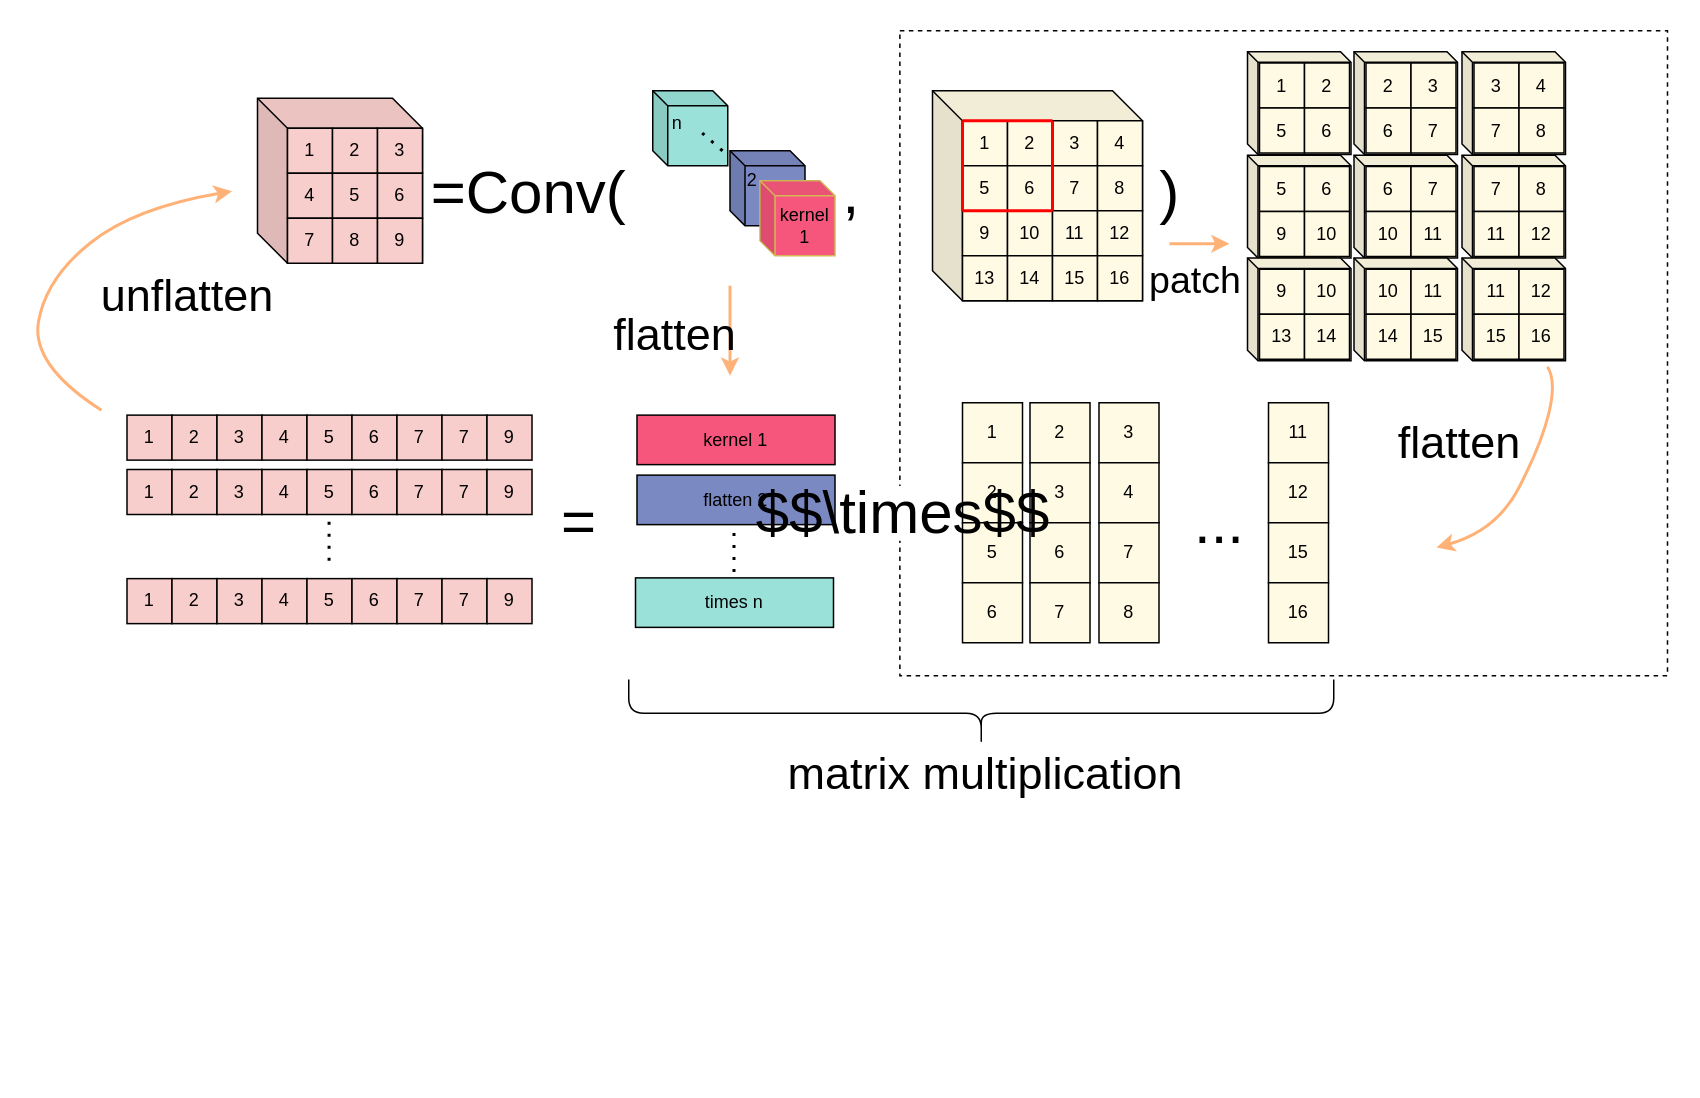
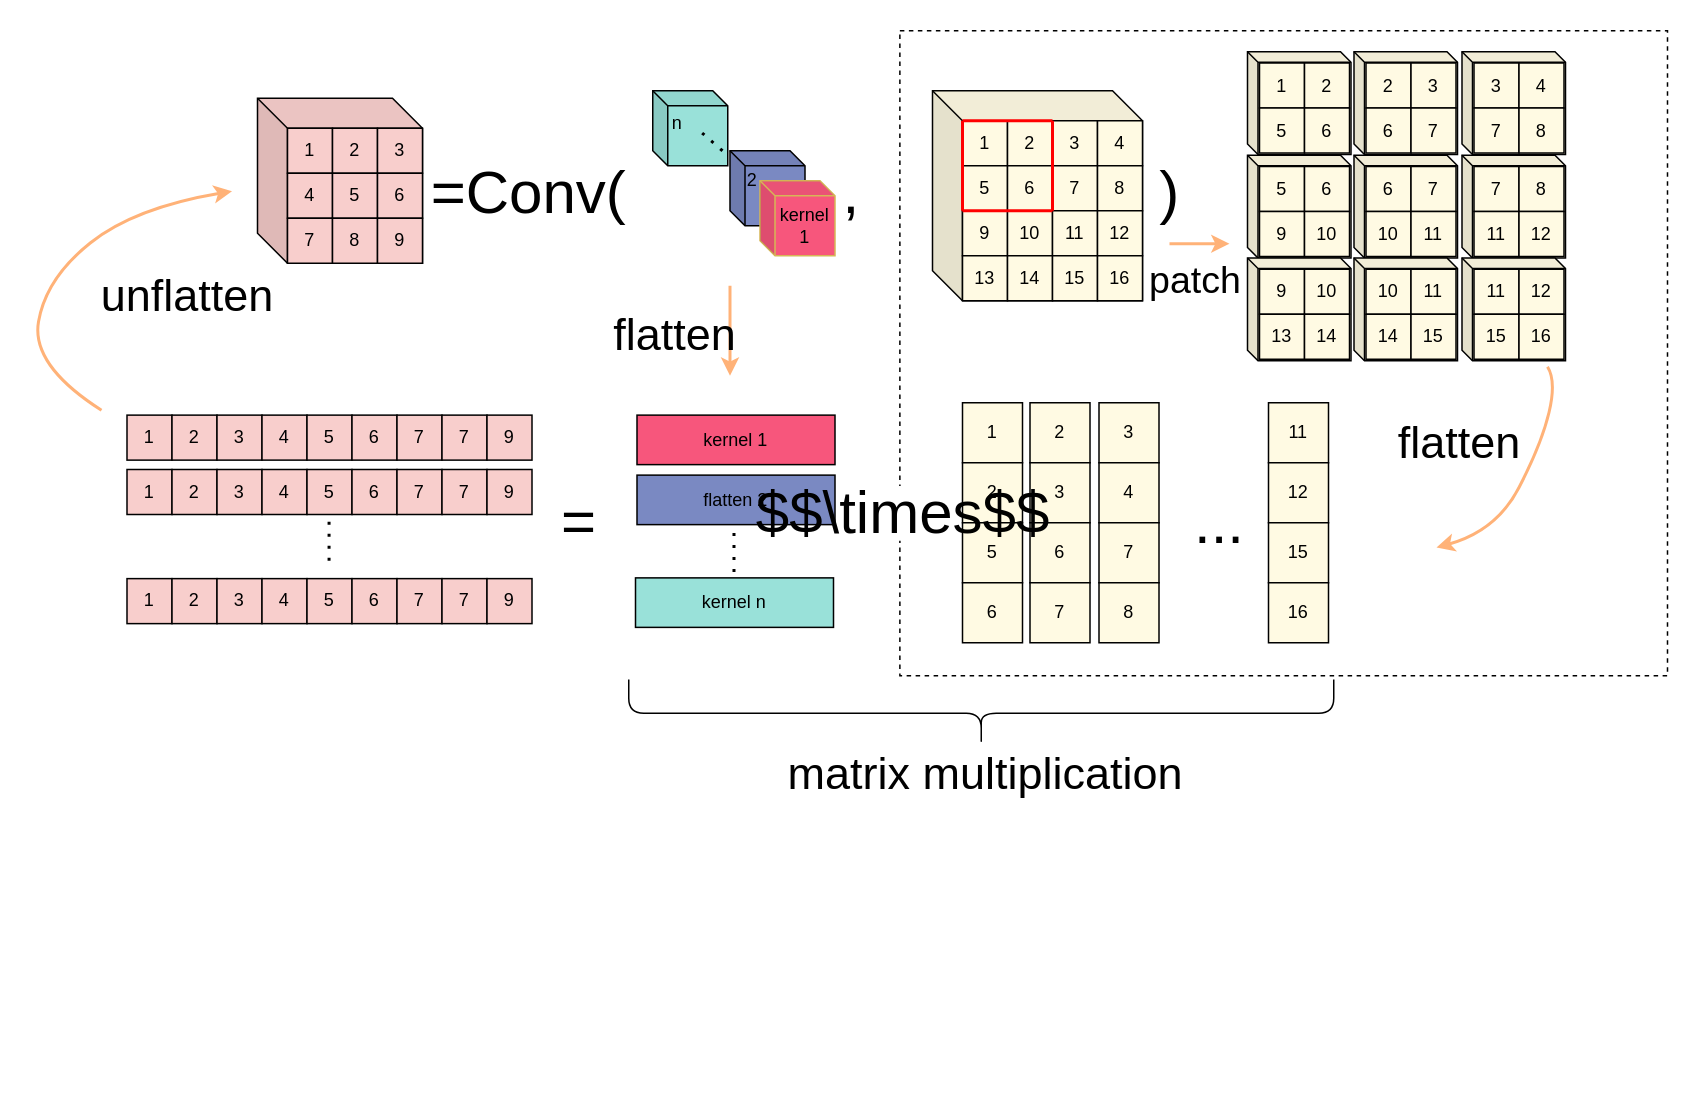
(734, 602) -> (734, 602)
